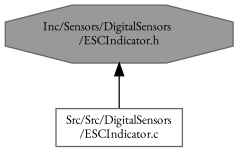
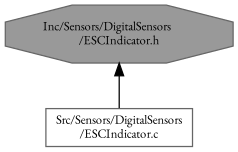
(119, 128) -> (119, 128)
